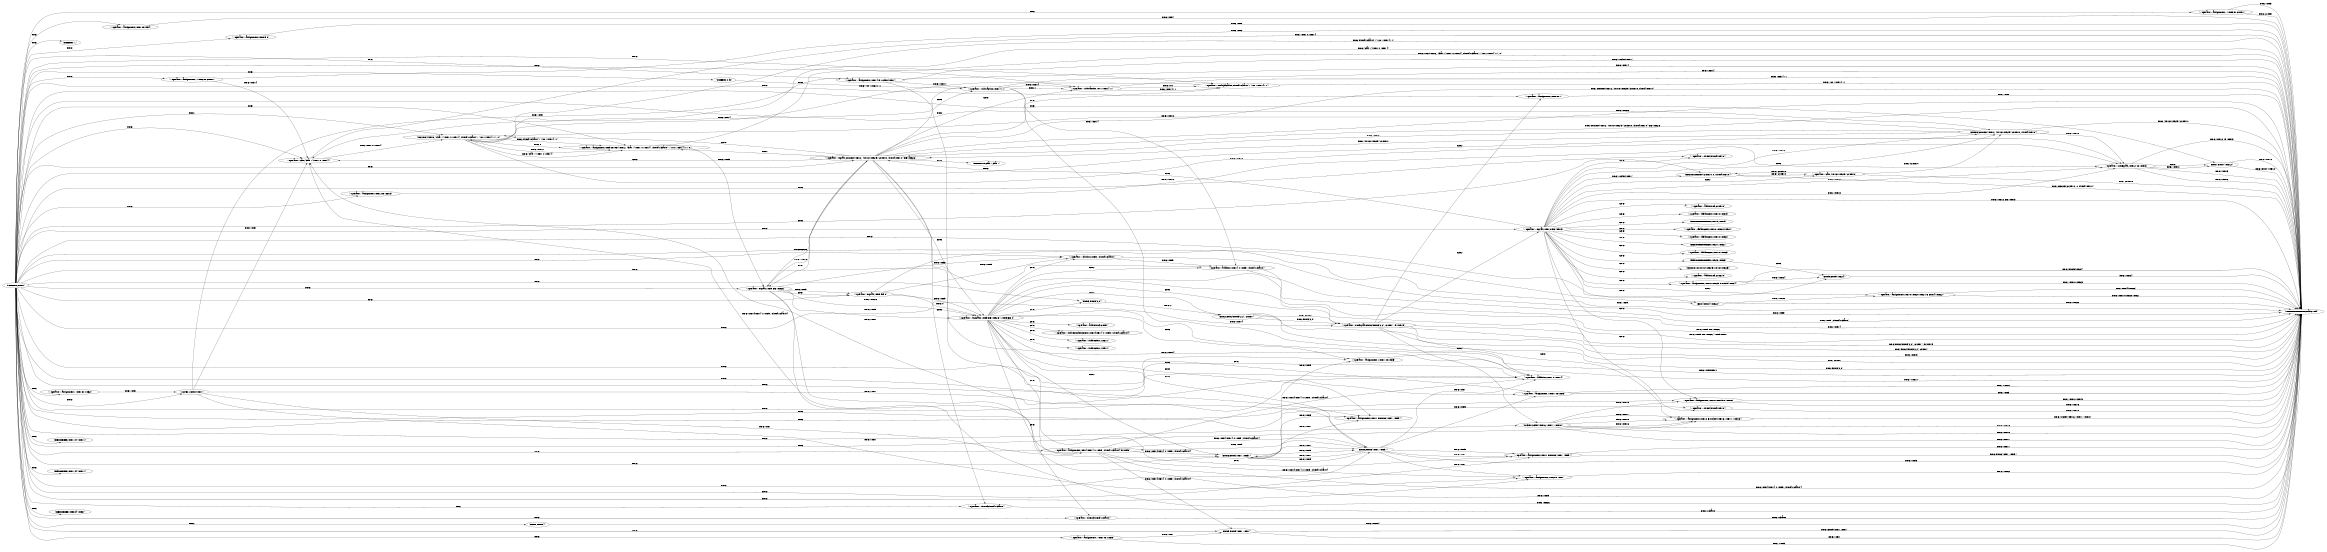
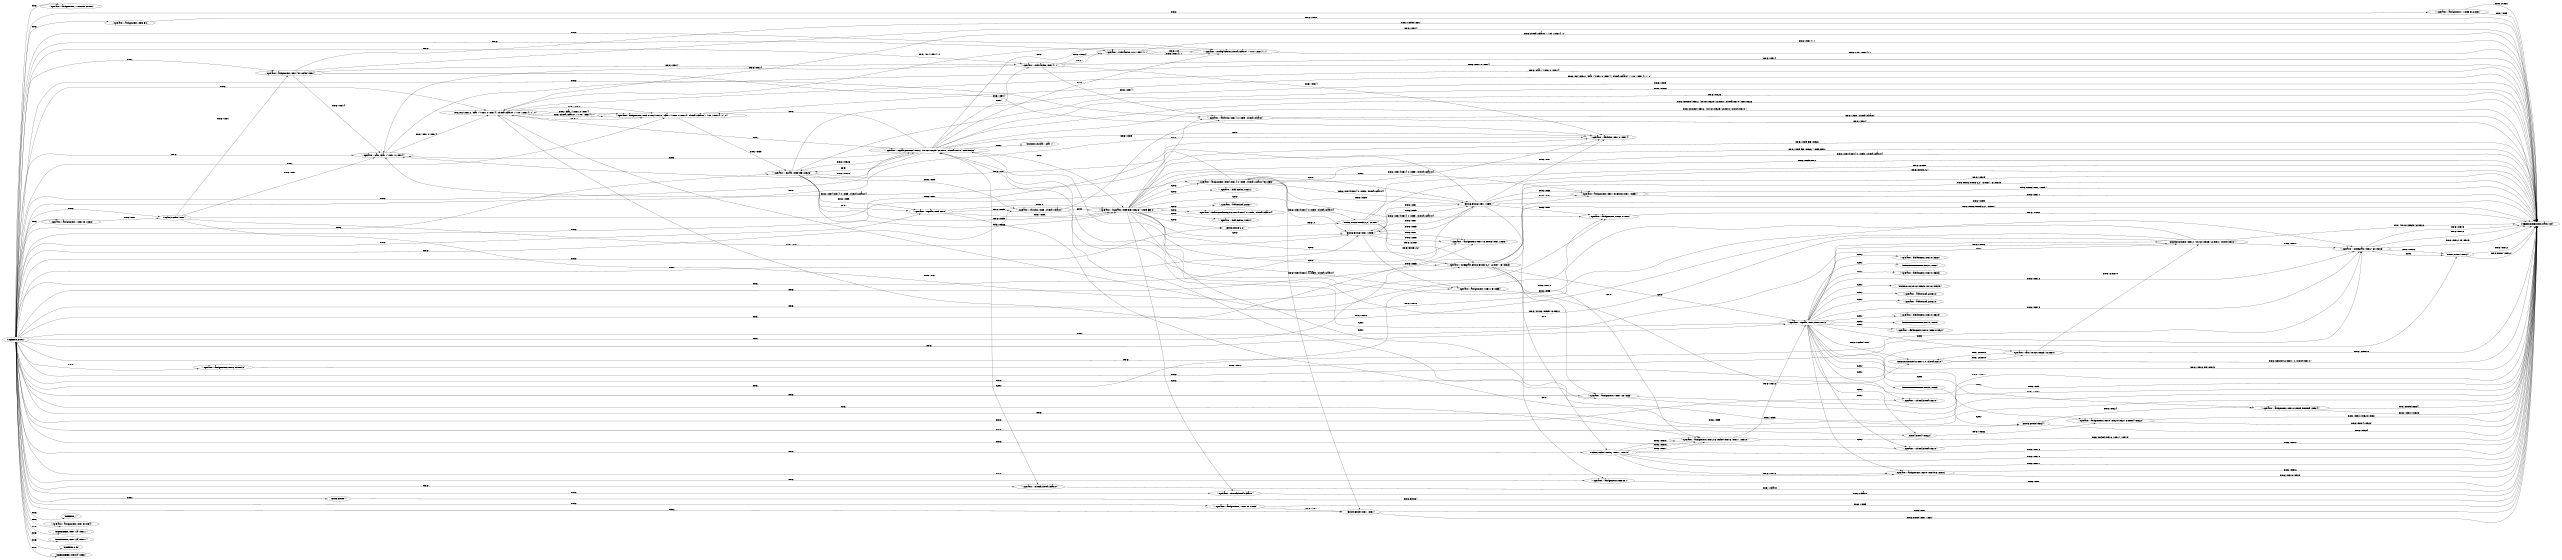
(1355, 18) -> none
(1385, 31) -> none
(848, 85) -> (389, 49)
(274, 103) -> (336, 114)
(1024, 277) -> (1079, 210)
(1778, 280) -> (2146, 410)
(2007, 303) -> none
none -> (1774, 388)
